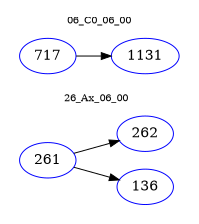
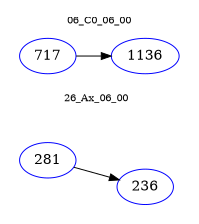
(145, 56) -> (145, 56)
(145, 134) -> none
(48, 160) -> (48, 160)
(145, 187) -> (145, 187)
